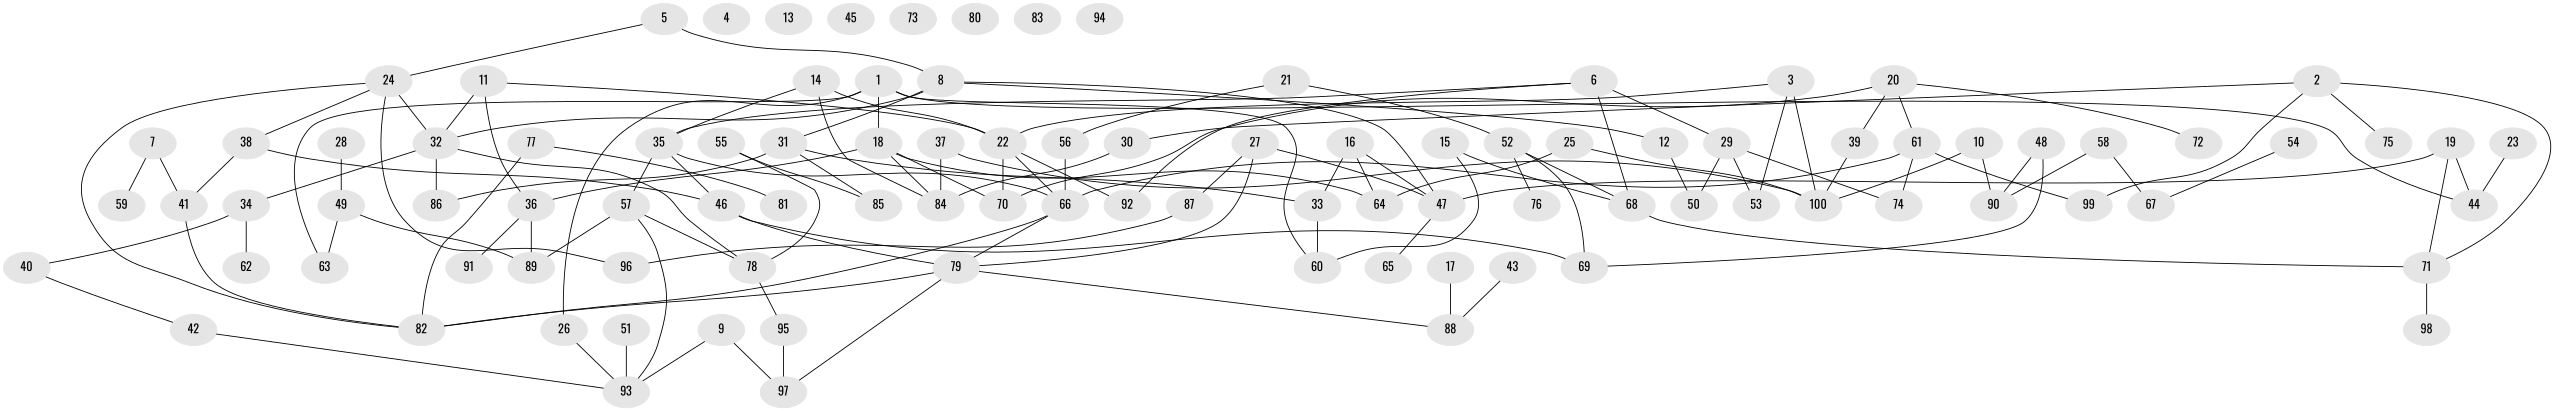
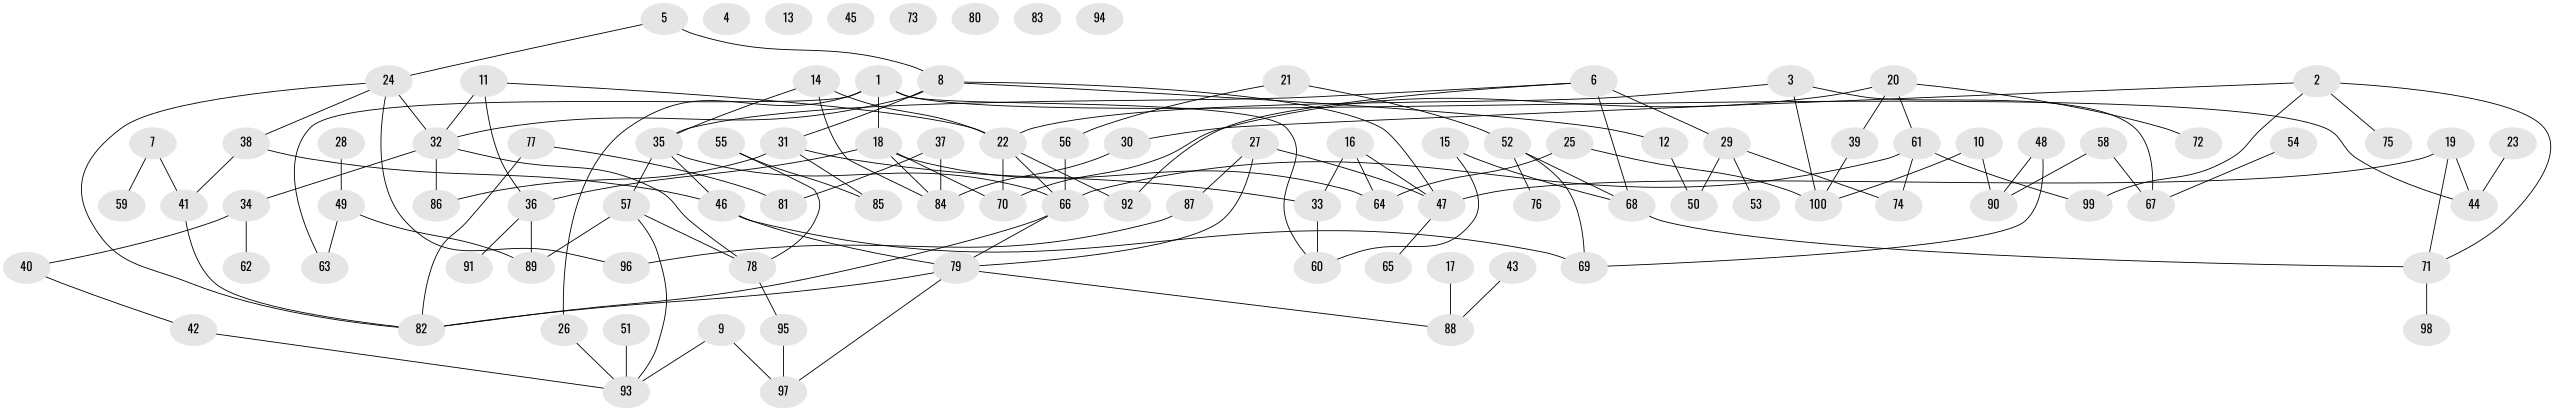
(1774, 143) -> (2009, 101)
(1337, 179) -> (855, 180)
